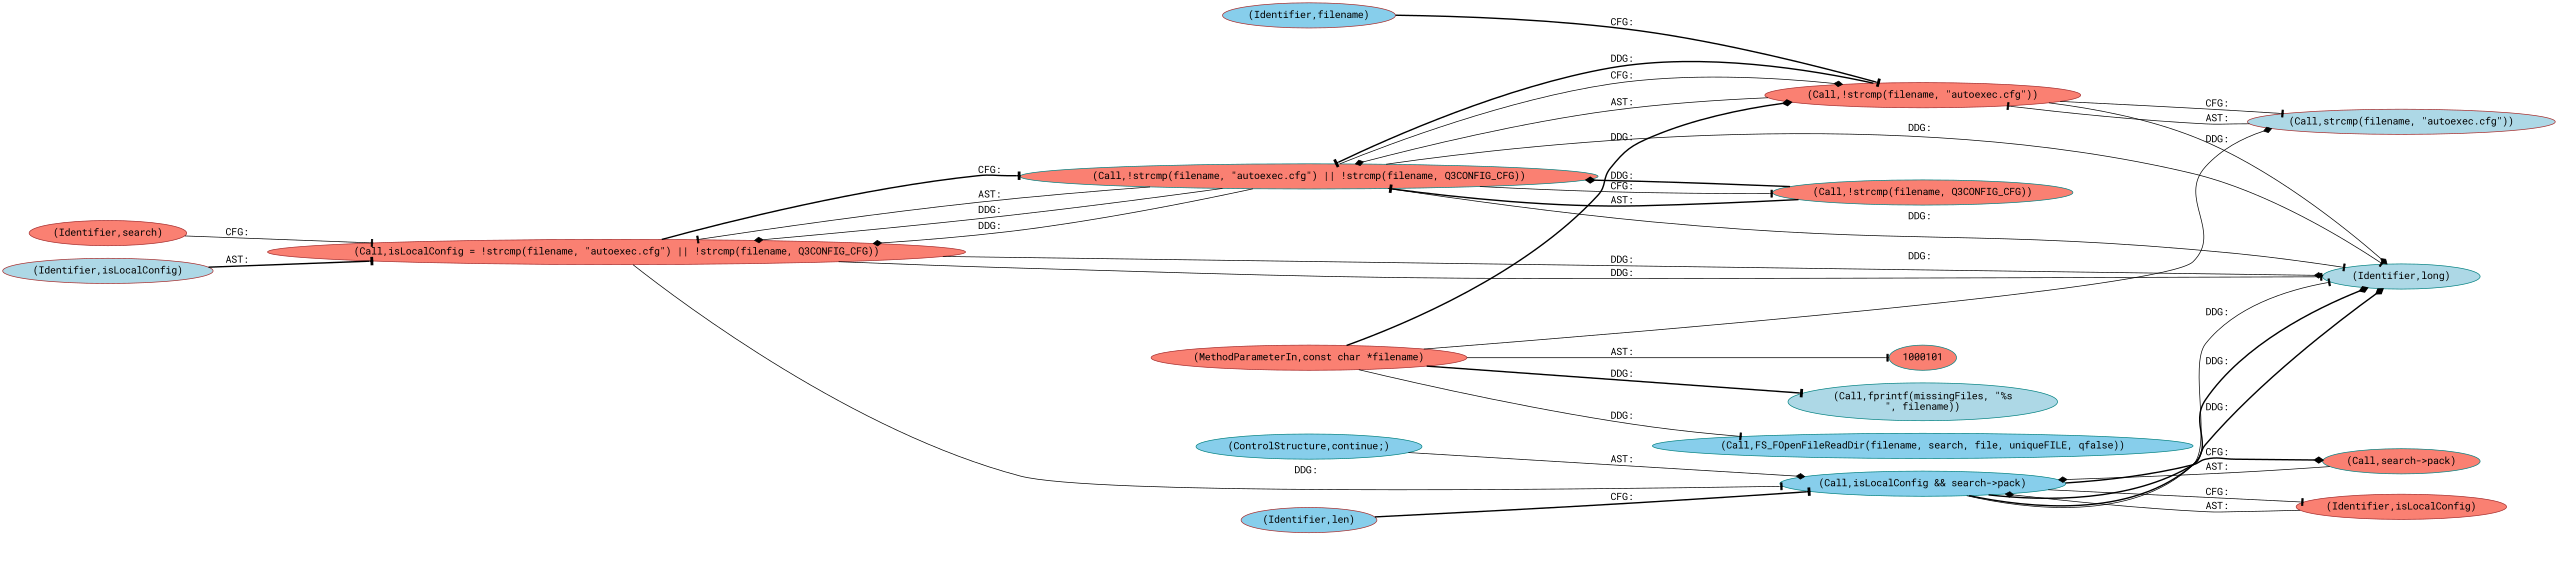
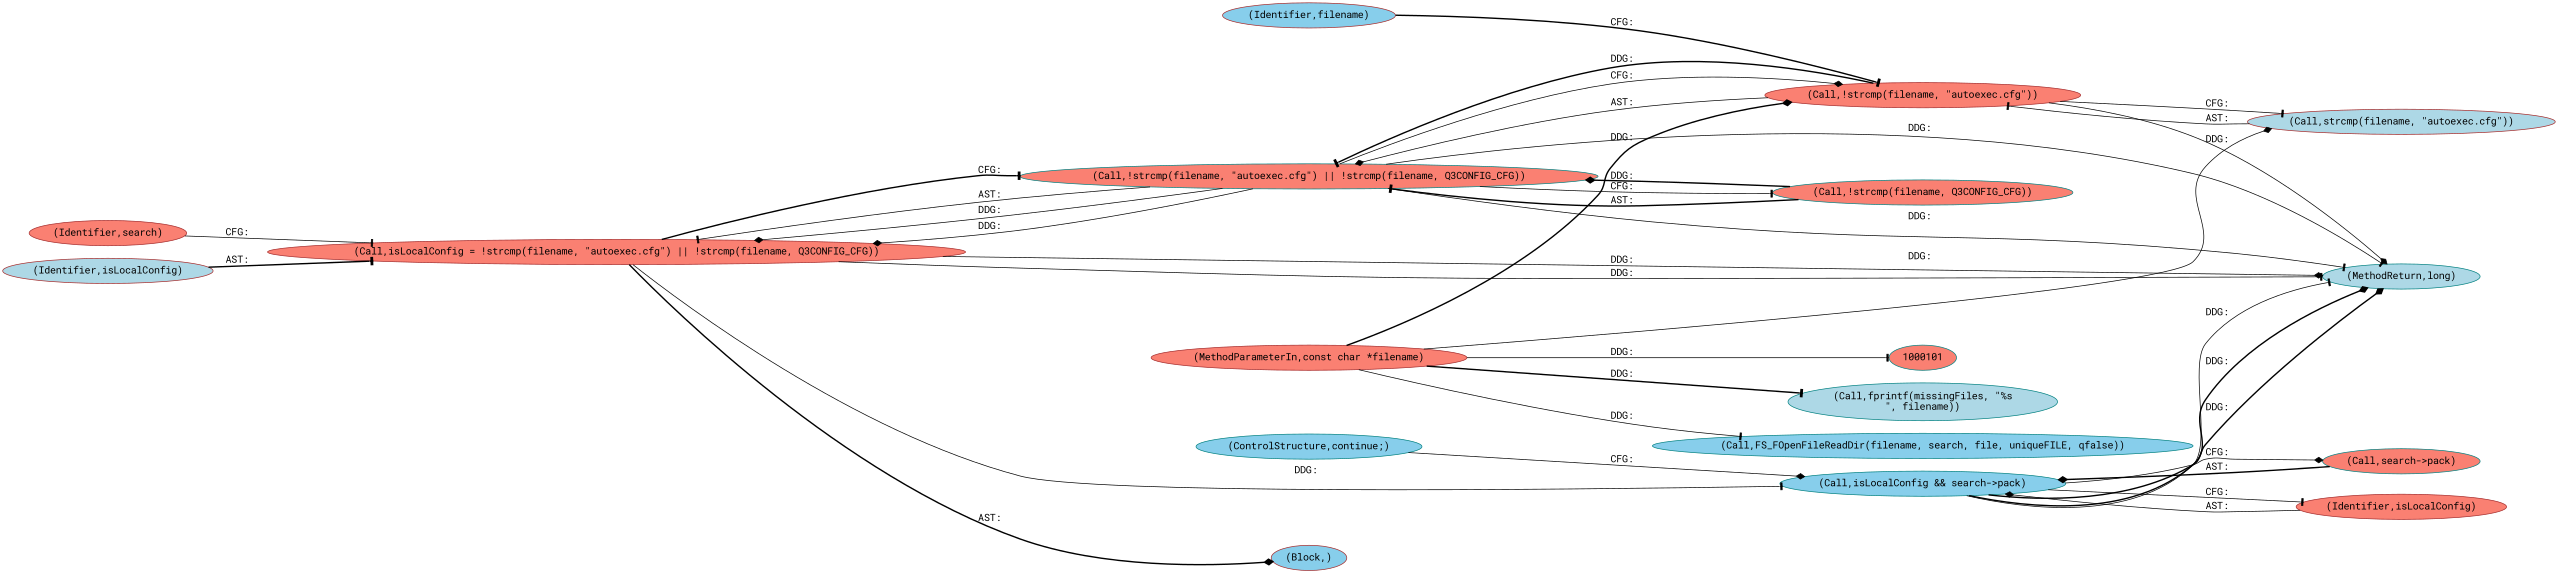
(2401, 276) -> (2401, 276)
(1625, 352) -> (1625, 352)
(1625, 460) -> (1625, 460)
(2172, 470) -> (2172, 470)
(2198, 474) -> (2198, 474)
(1309, 520) -> none
none -> (1309, 558)
